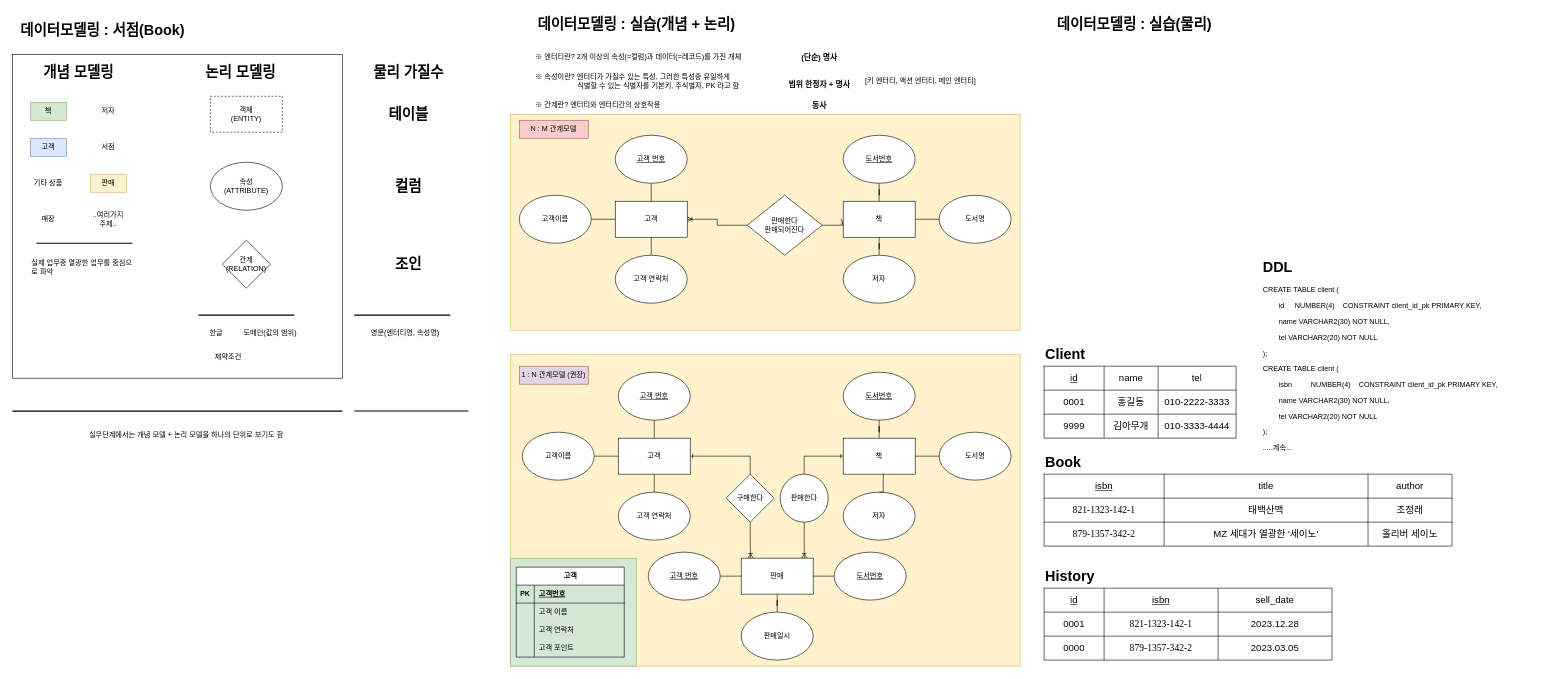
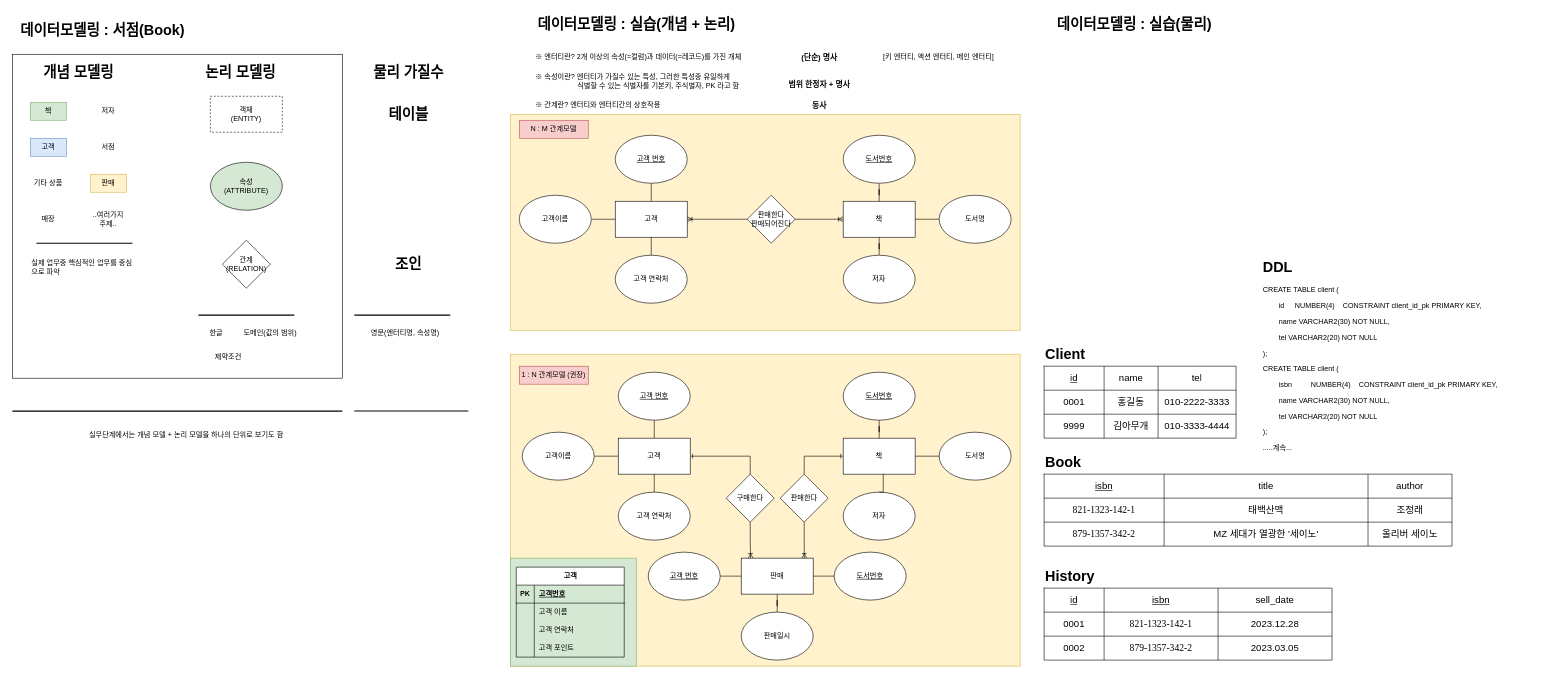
(924, 81) -> (942, 57)
(246, 186) -> (246, 186)
(408, 186) -> none
(785, 225) -> (771, 219)
(82, 267) -> (82, 267)
(554, 375) -> (554, 375)
(804, 498) -> (804, 498)
(1074, 648) -> (1074, 648)
